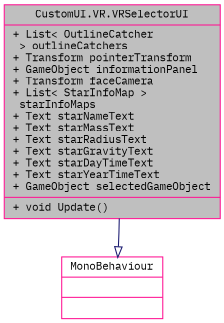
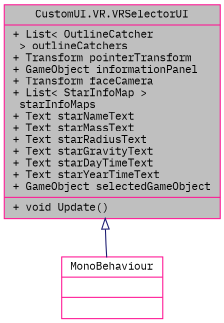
(119, 233) -> (106, 243)
